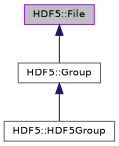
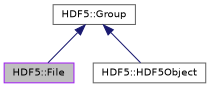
(59, 49) -> (63, 48)
(59, 131) -> (149, 73)
